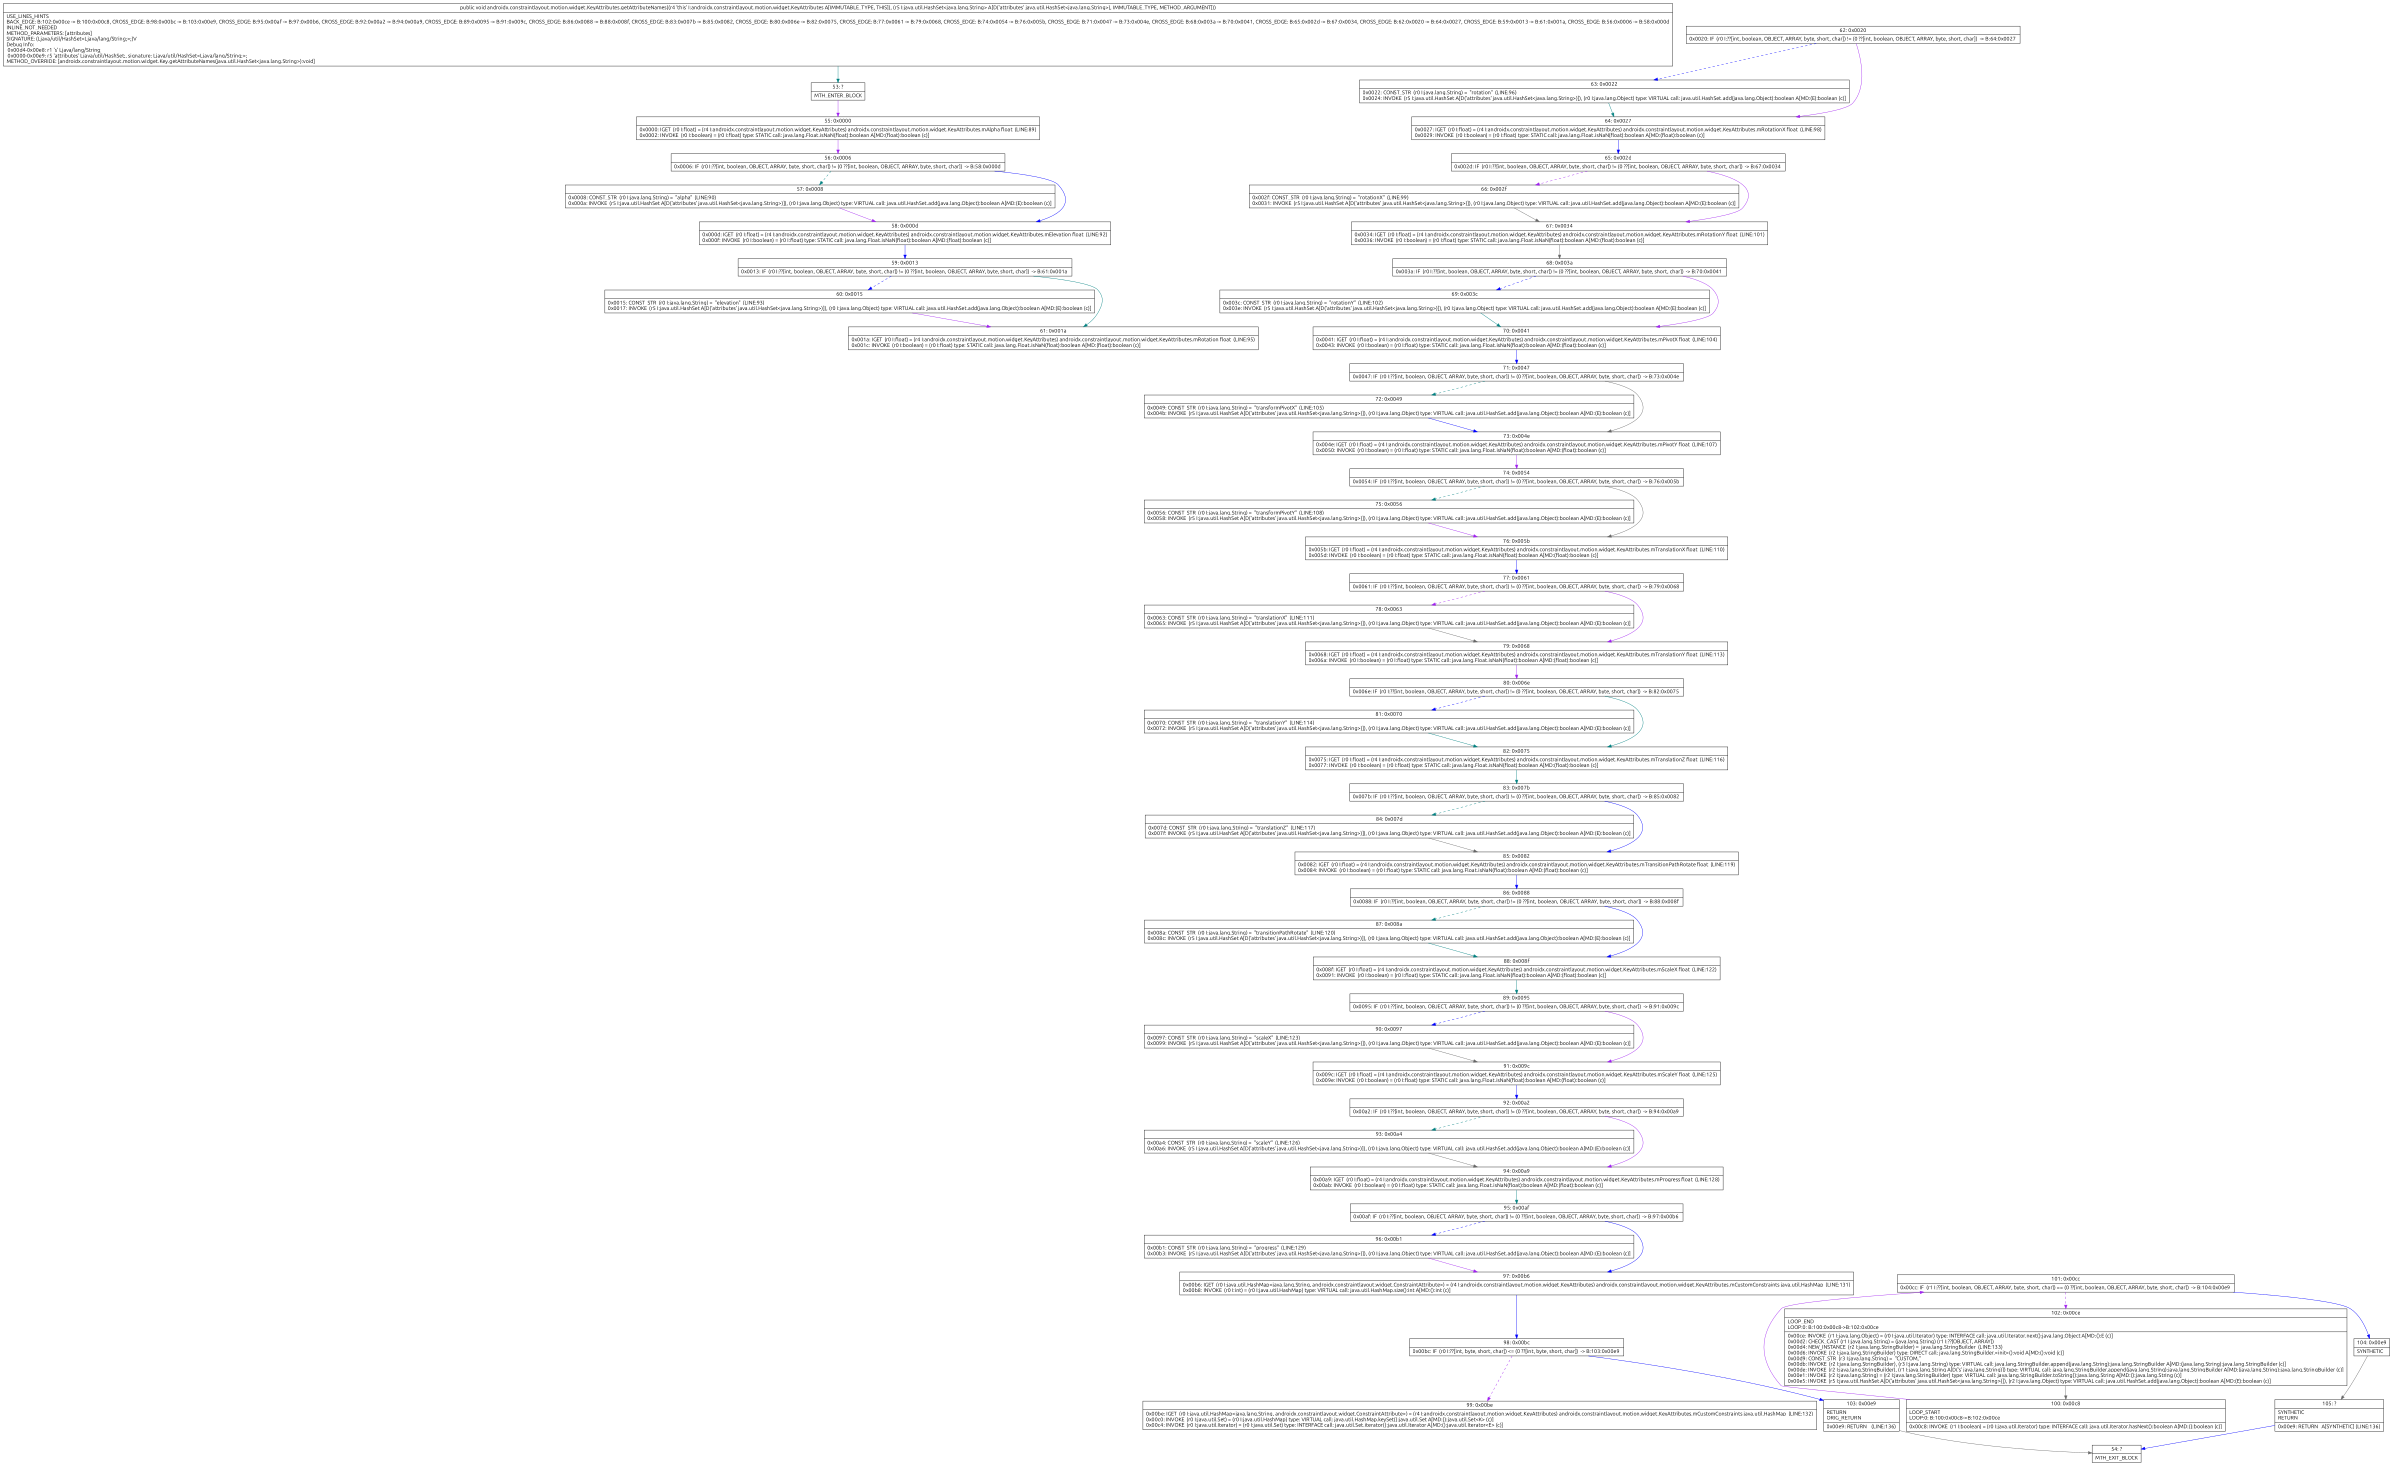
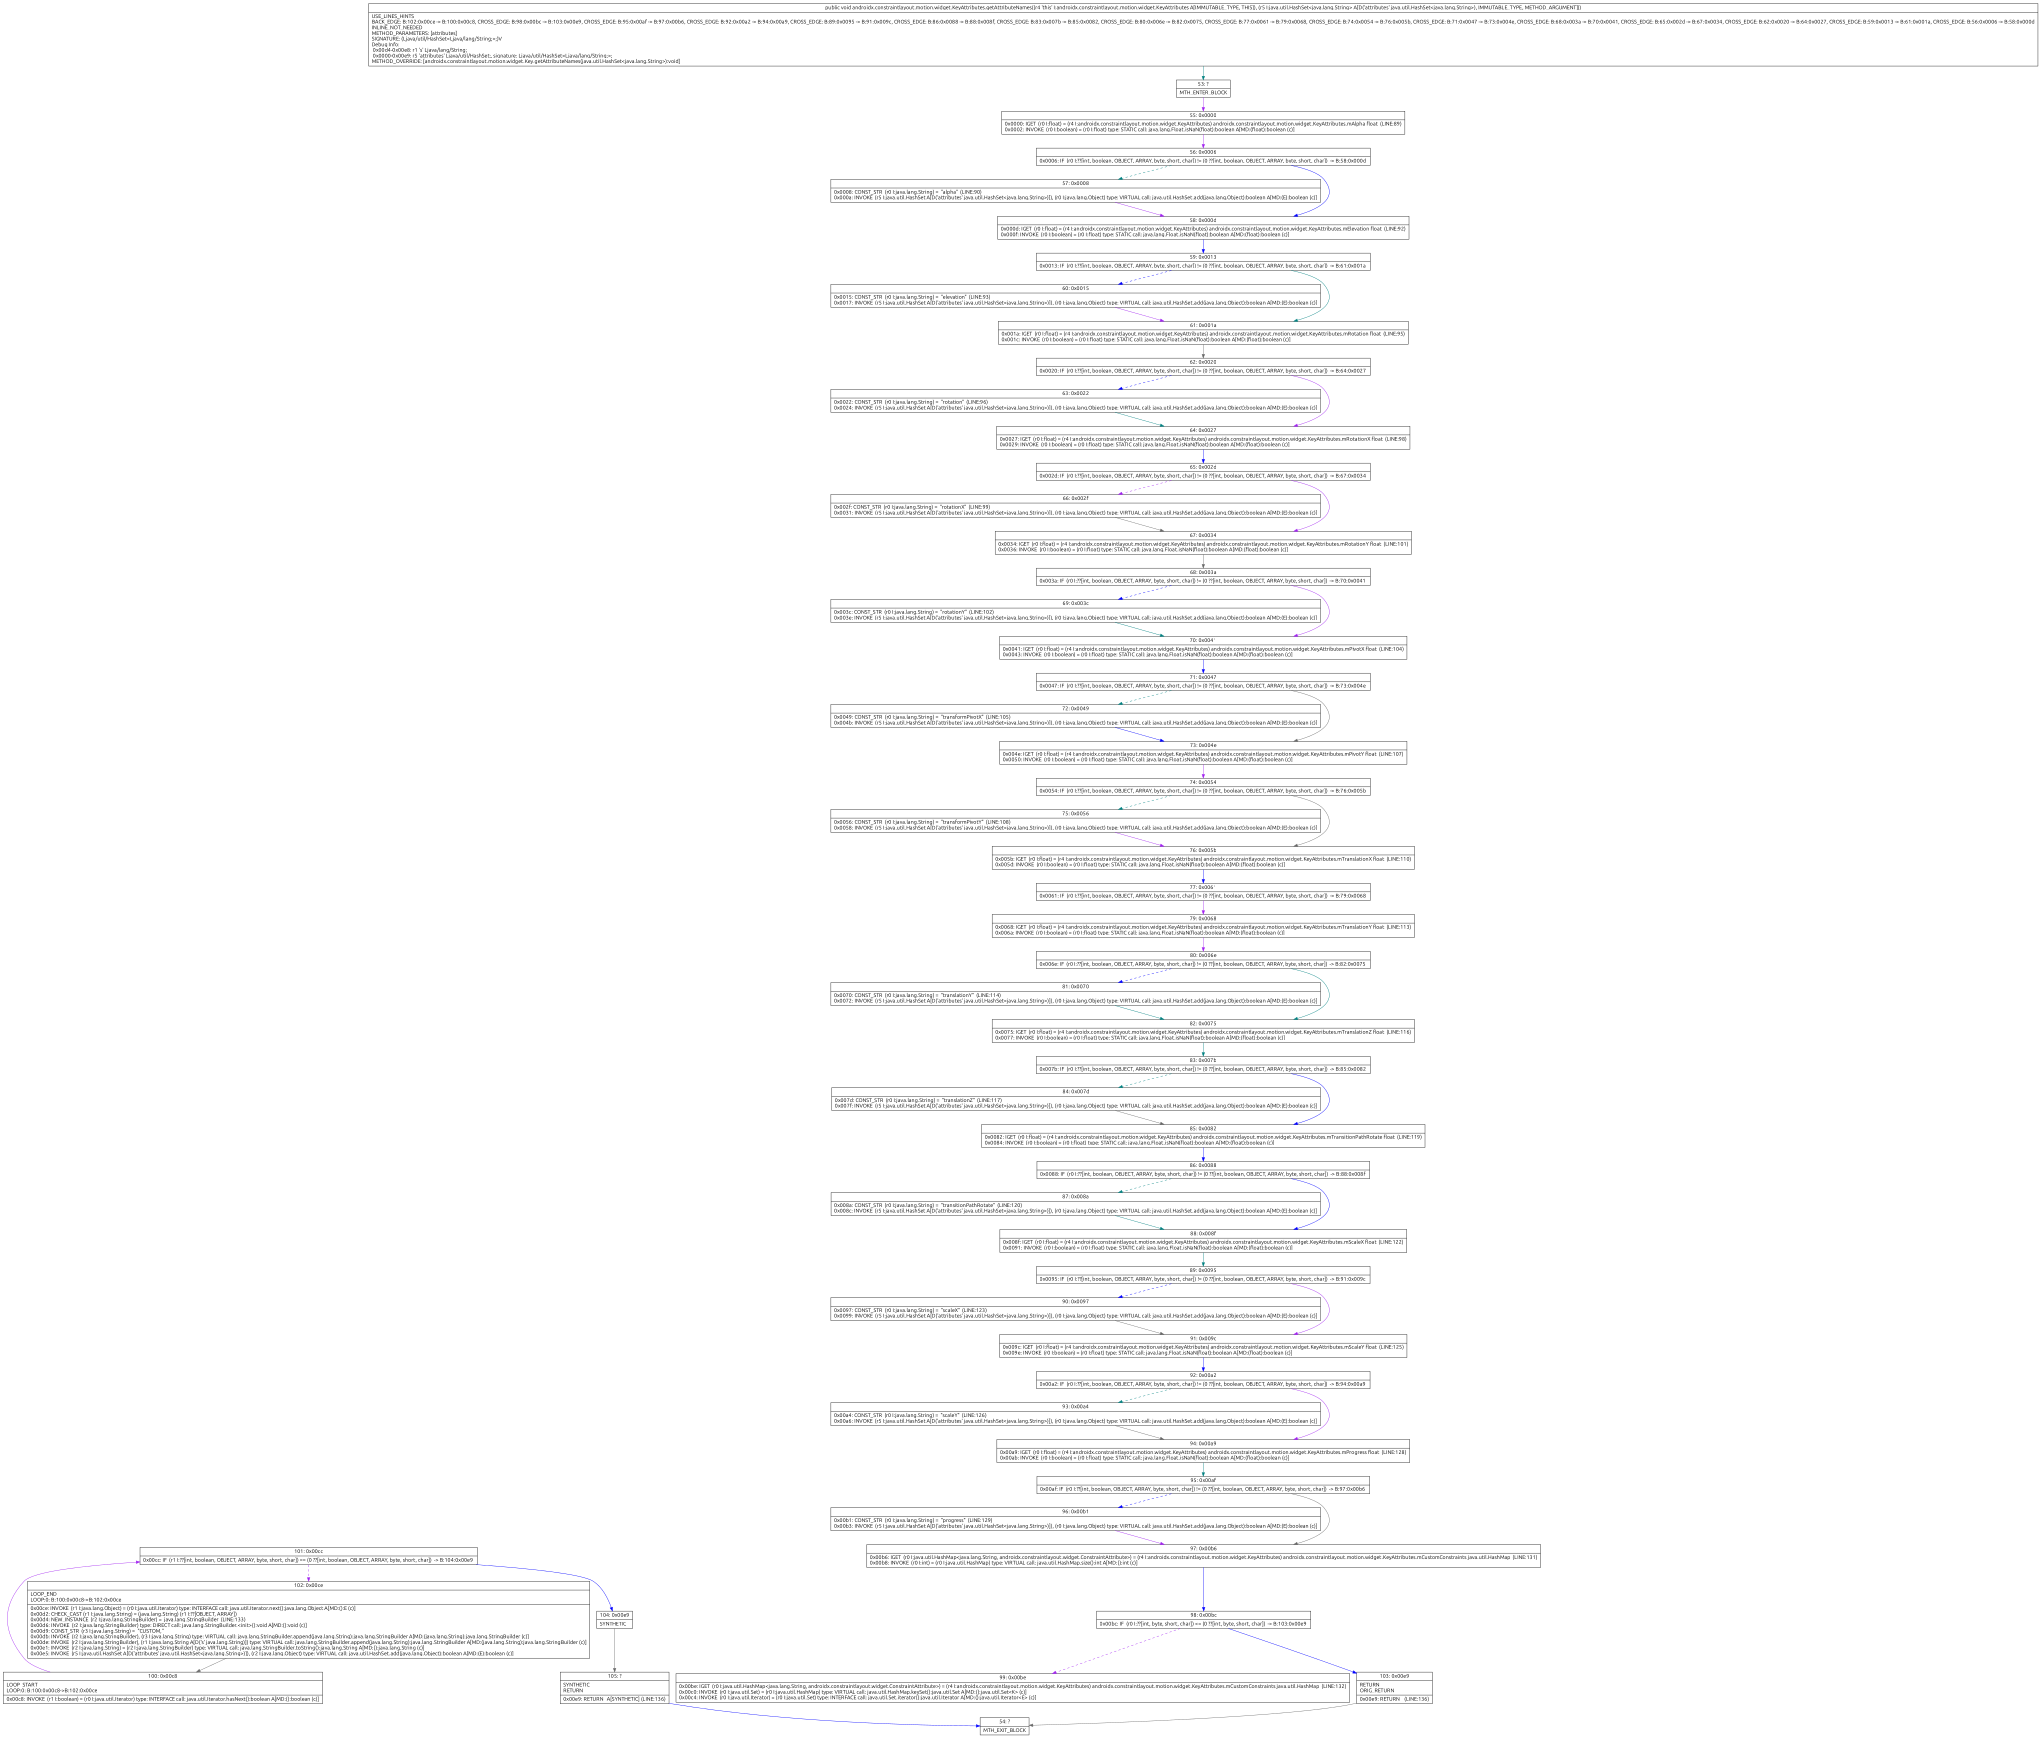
none -> (1203, 349)
(1389, 617) -> none
(1642, 1244) -> (1329, 1516)
